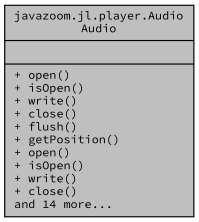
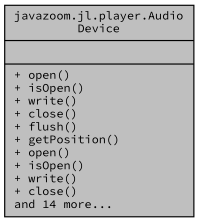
(99, 29) -> (99, 29)
